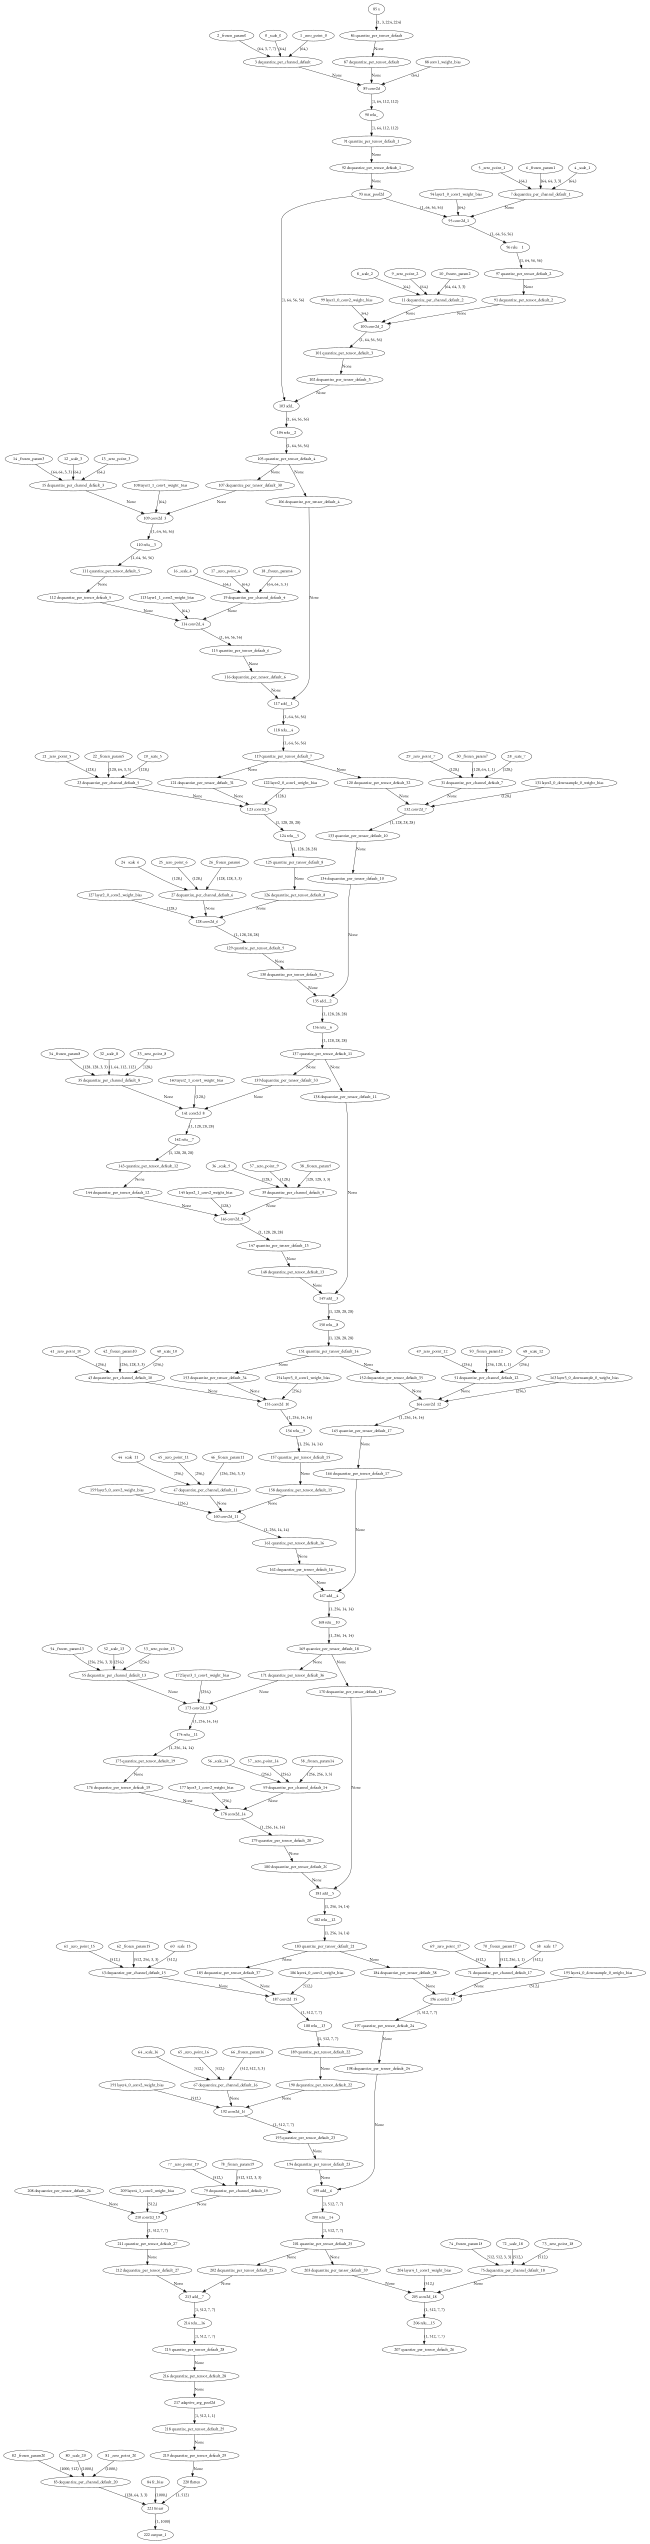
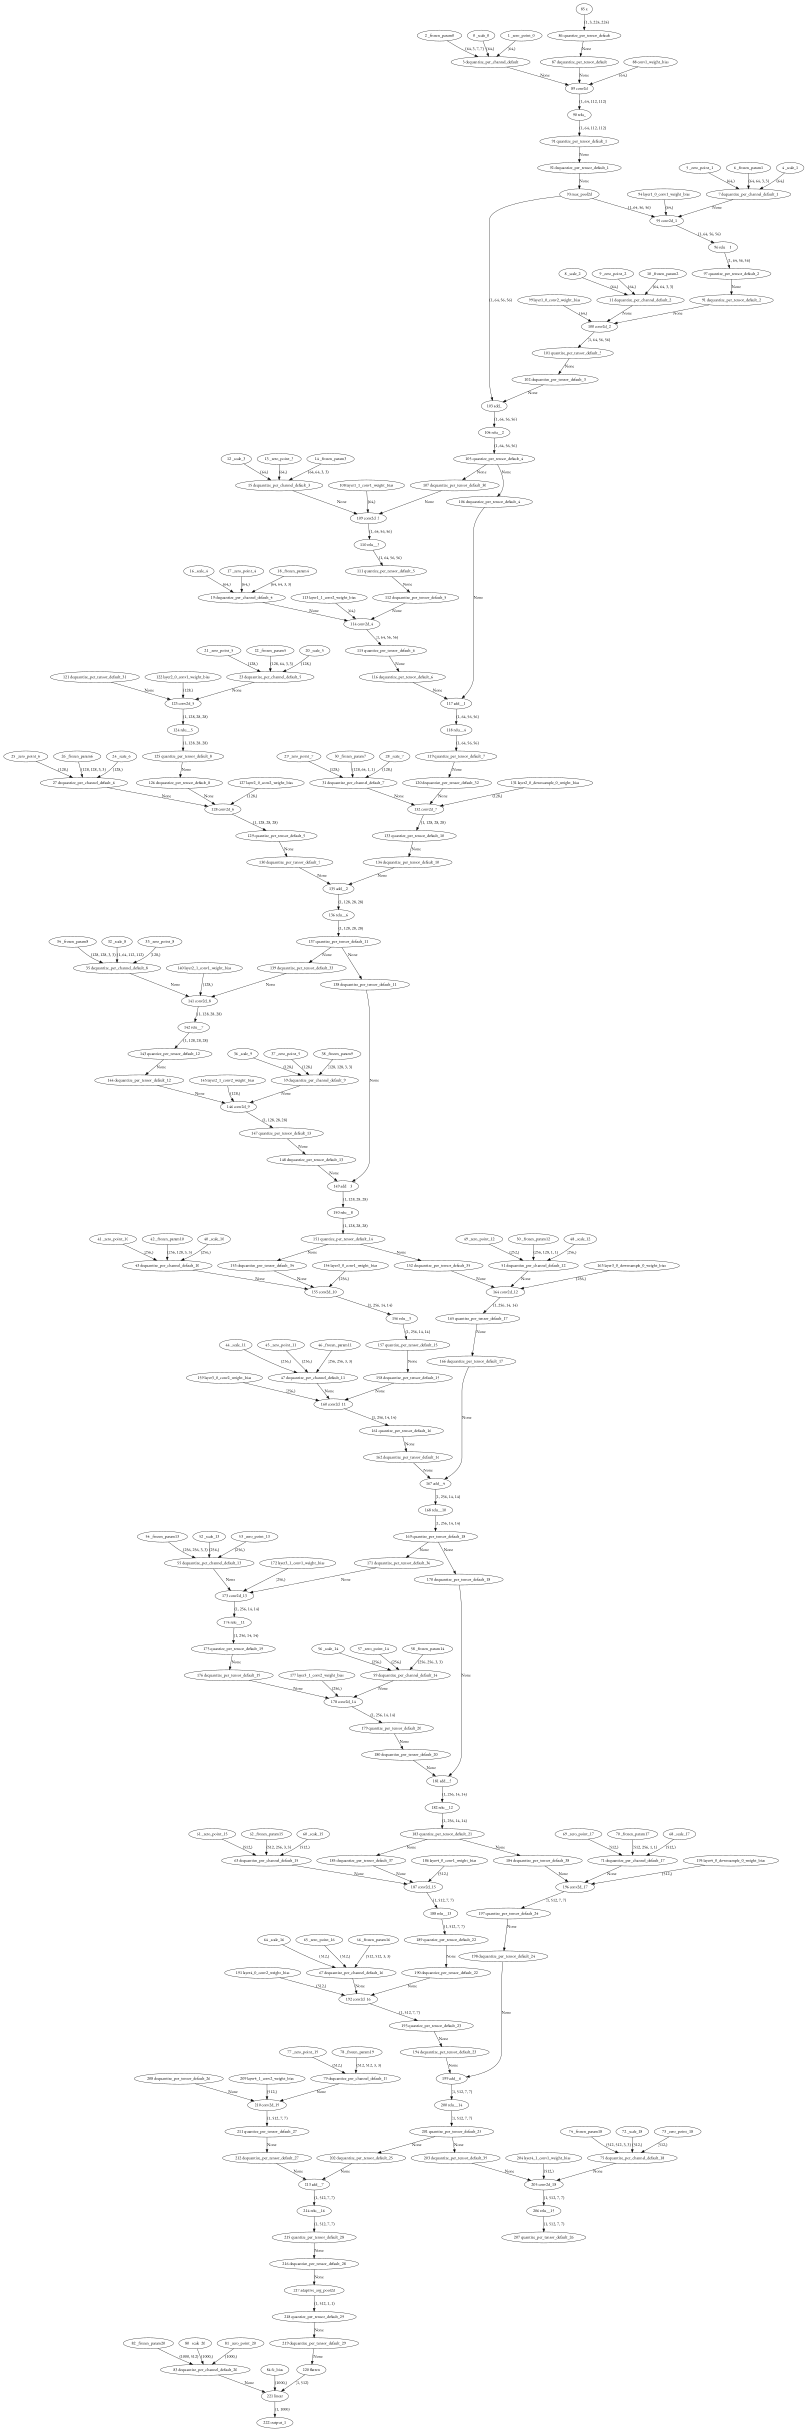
(244, 769) -> none
(467, 1365) -> (514, 1252)
(136, 2495) -> (249, 2383)
